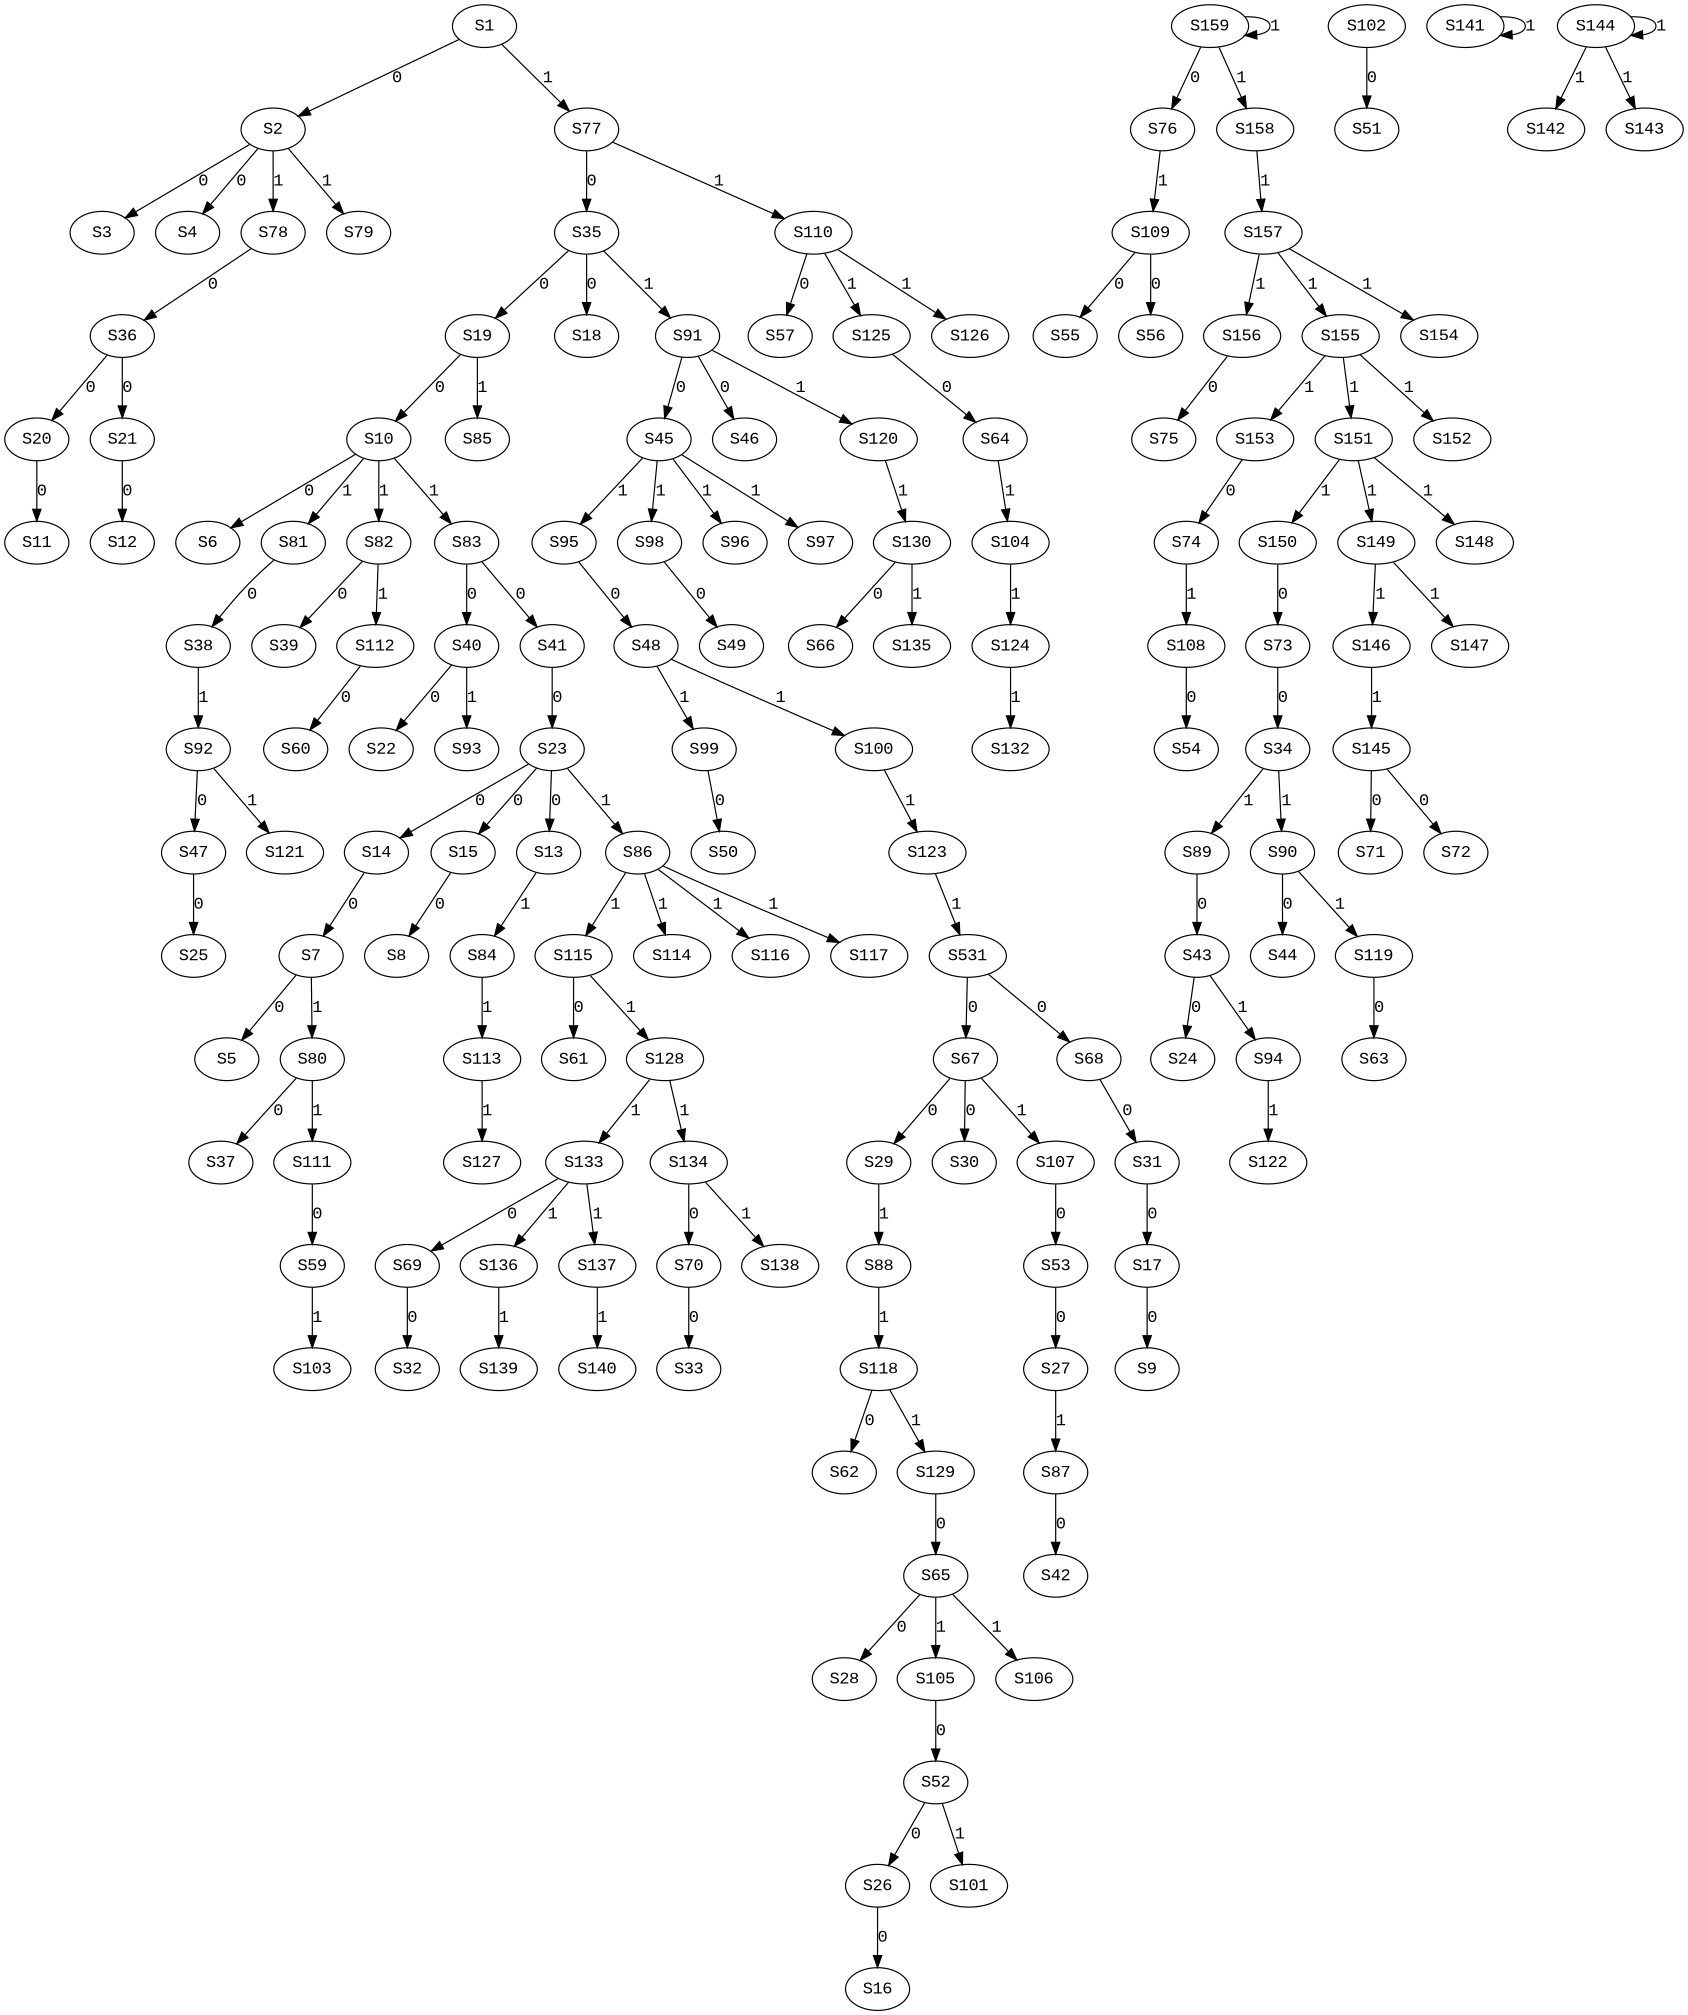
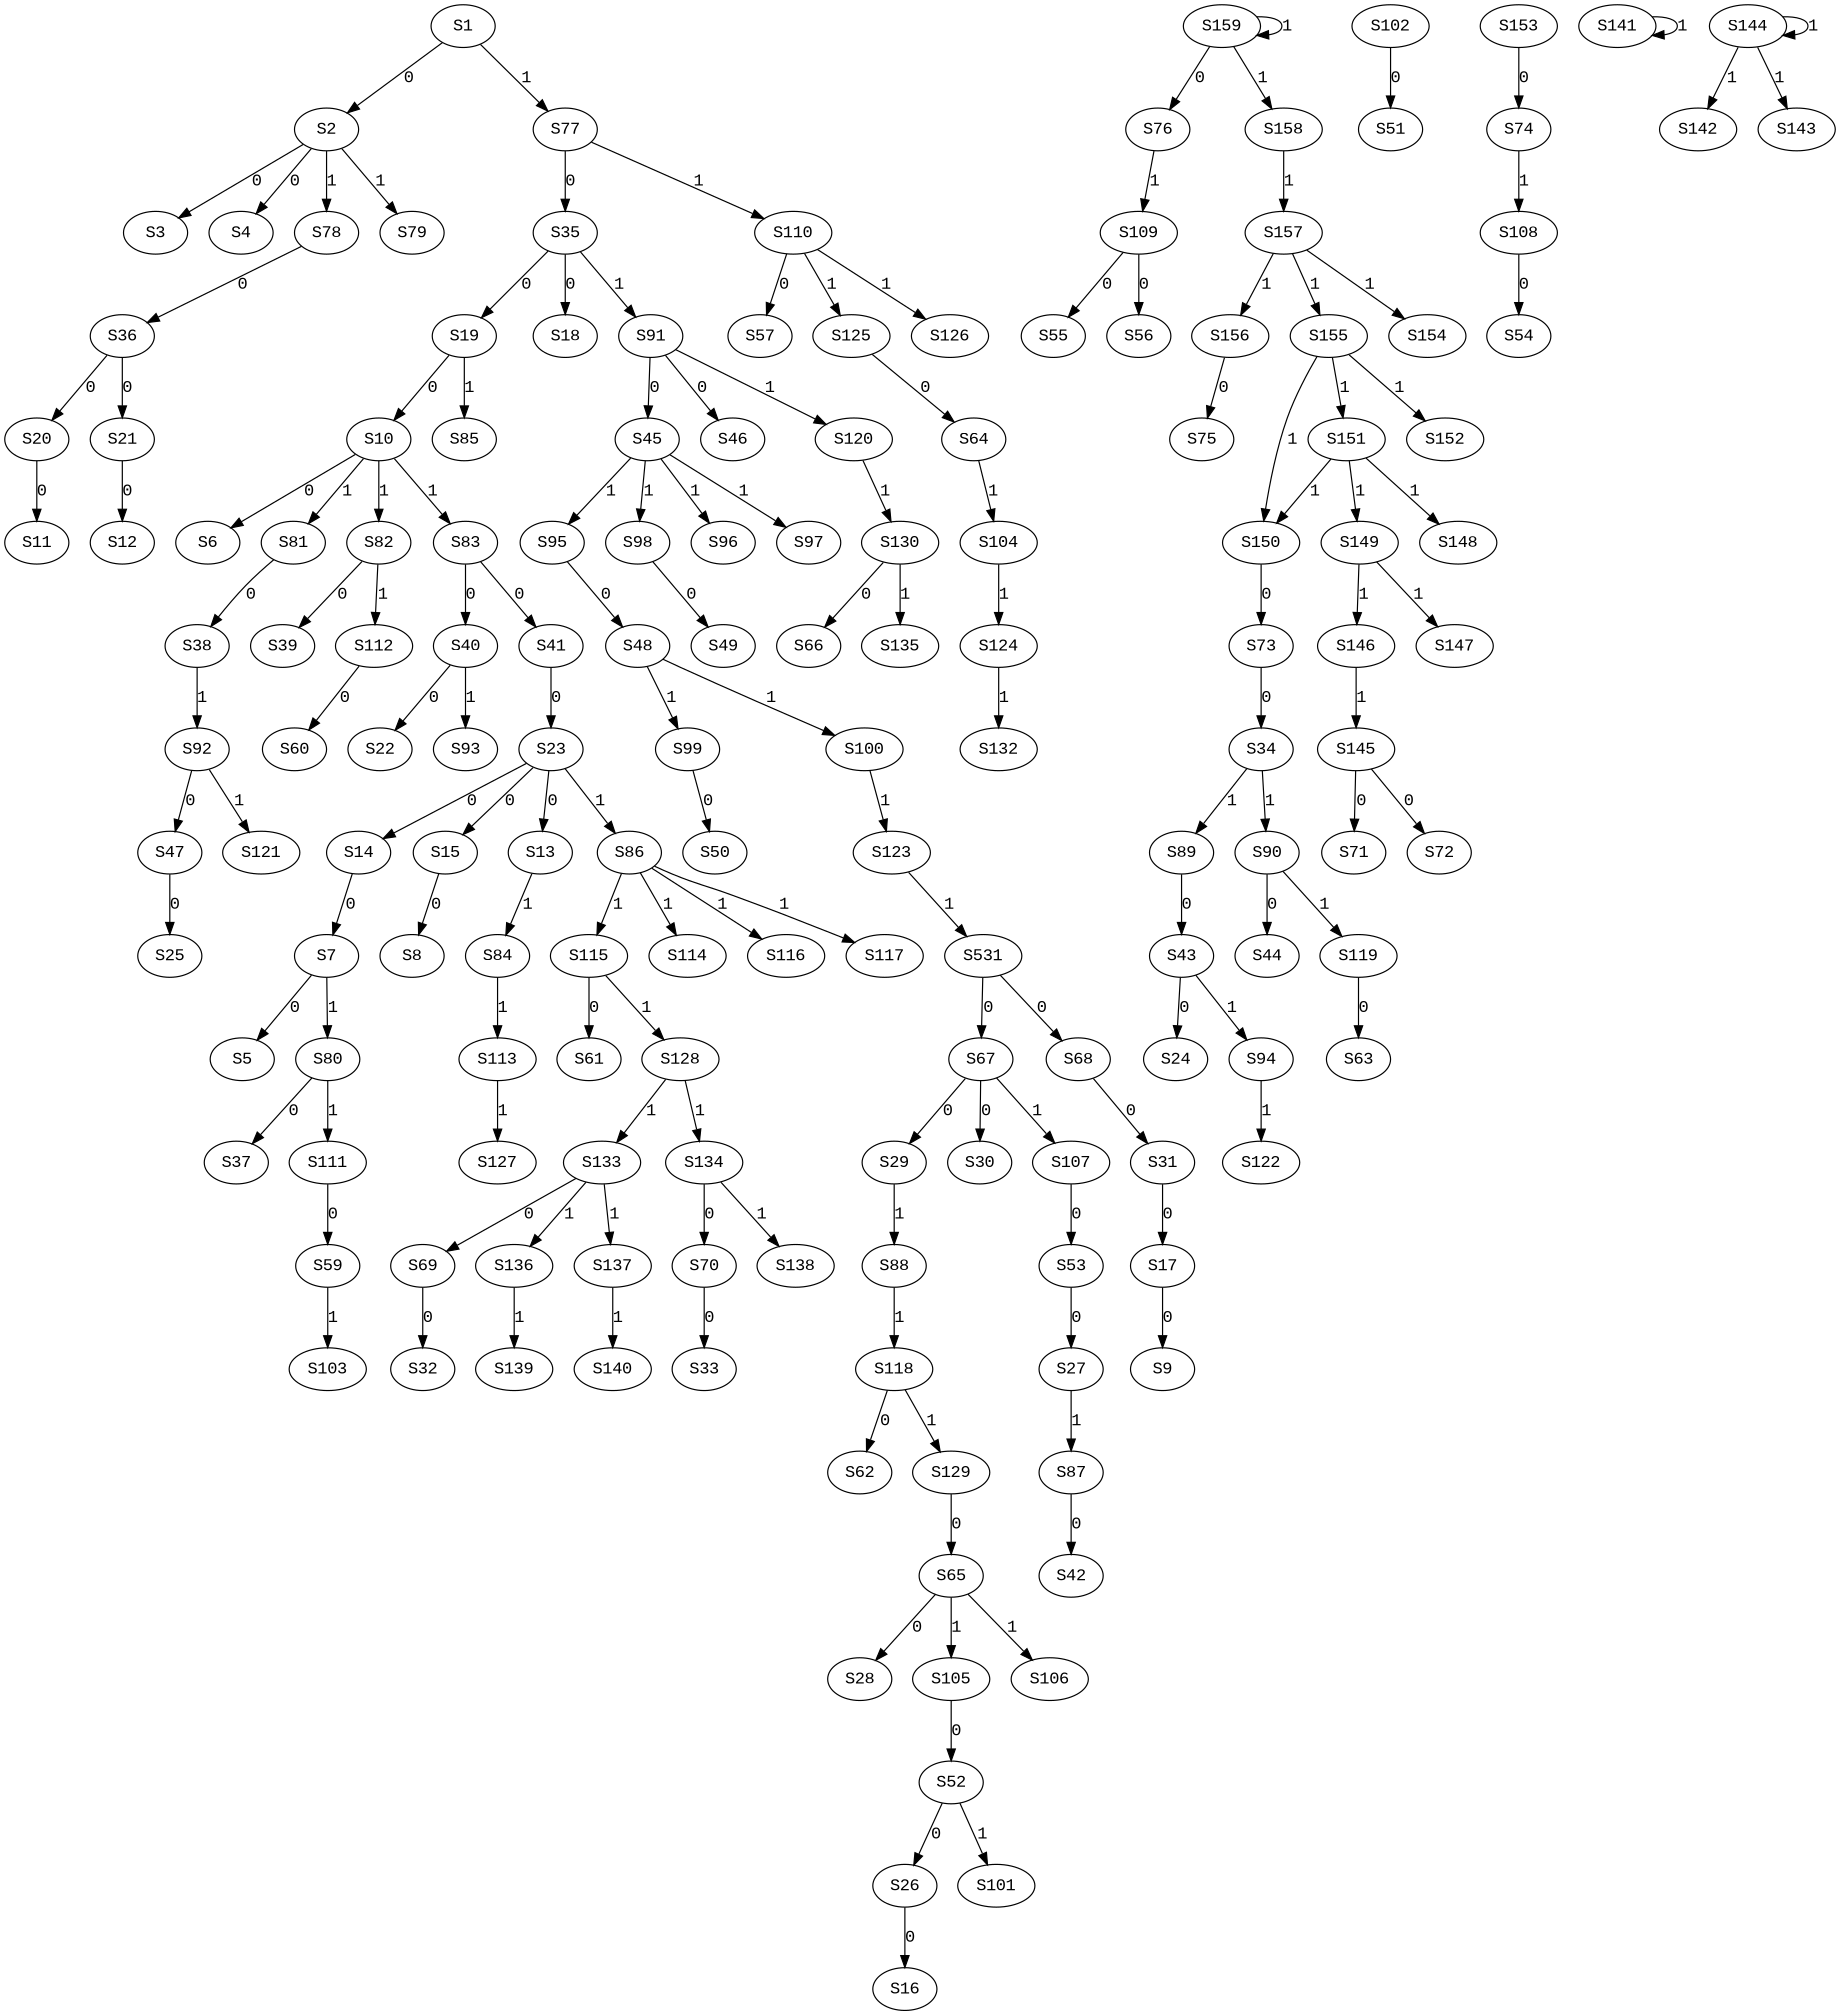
(1302, 383) -> (1283, 430)
